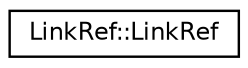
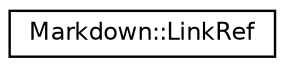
(124, 34) -> (142, 34)
